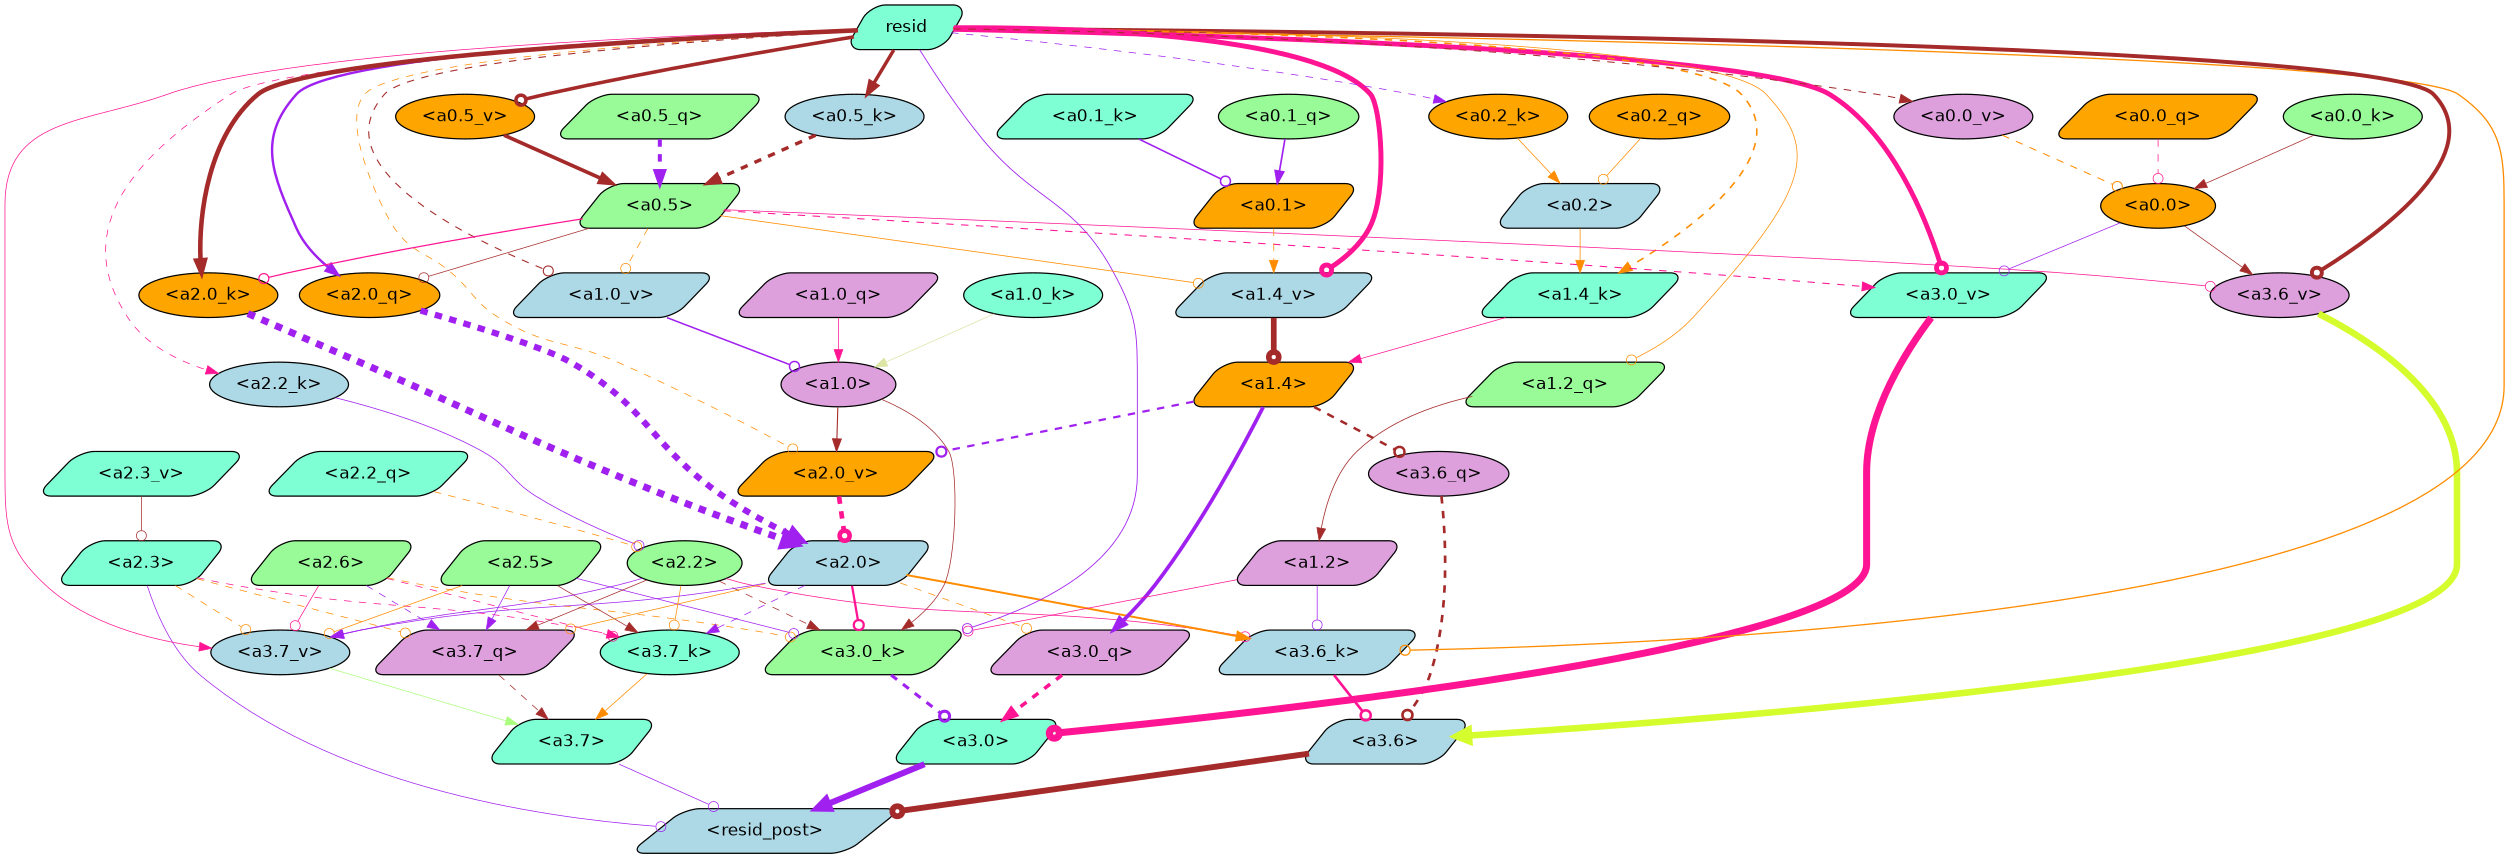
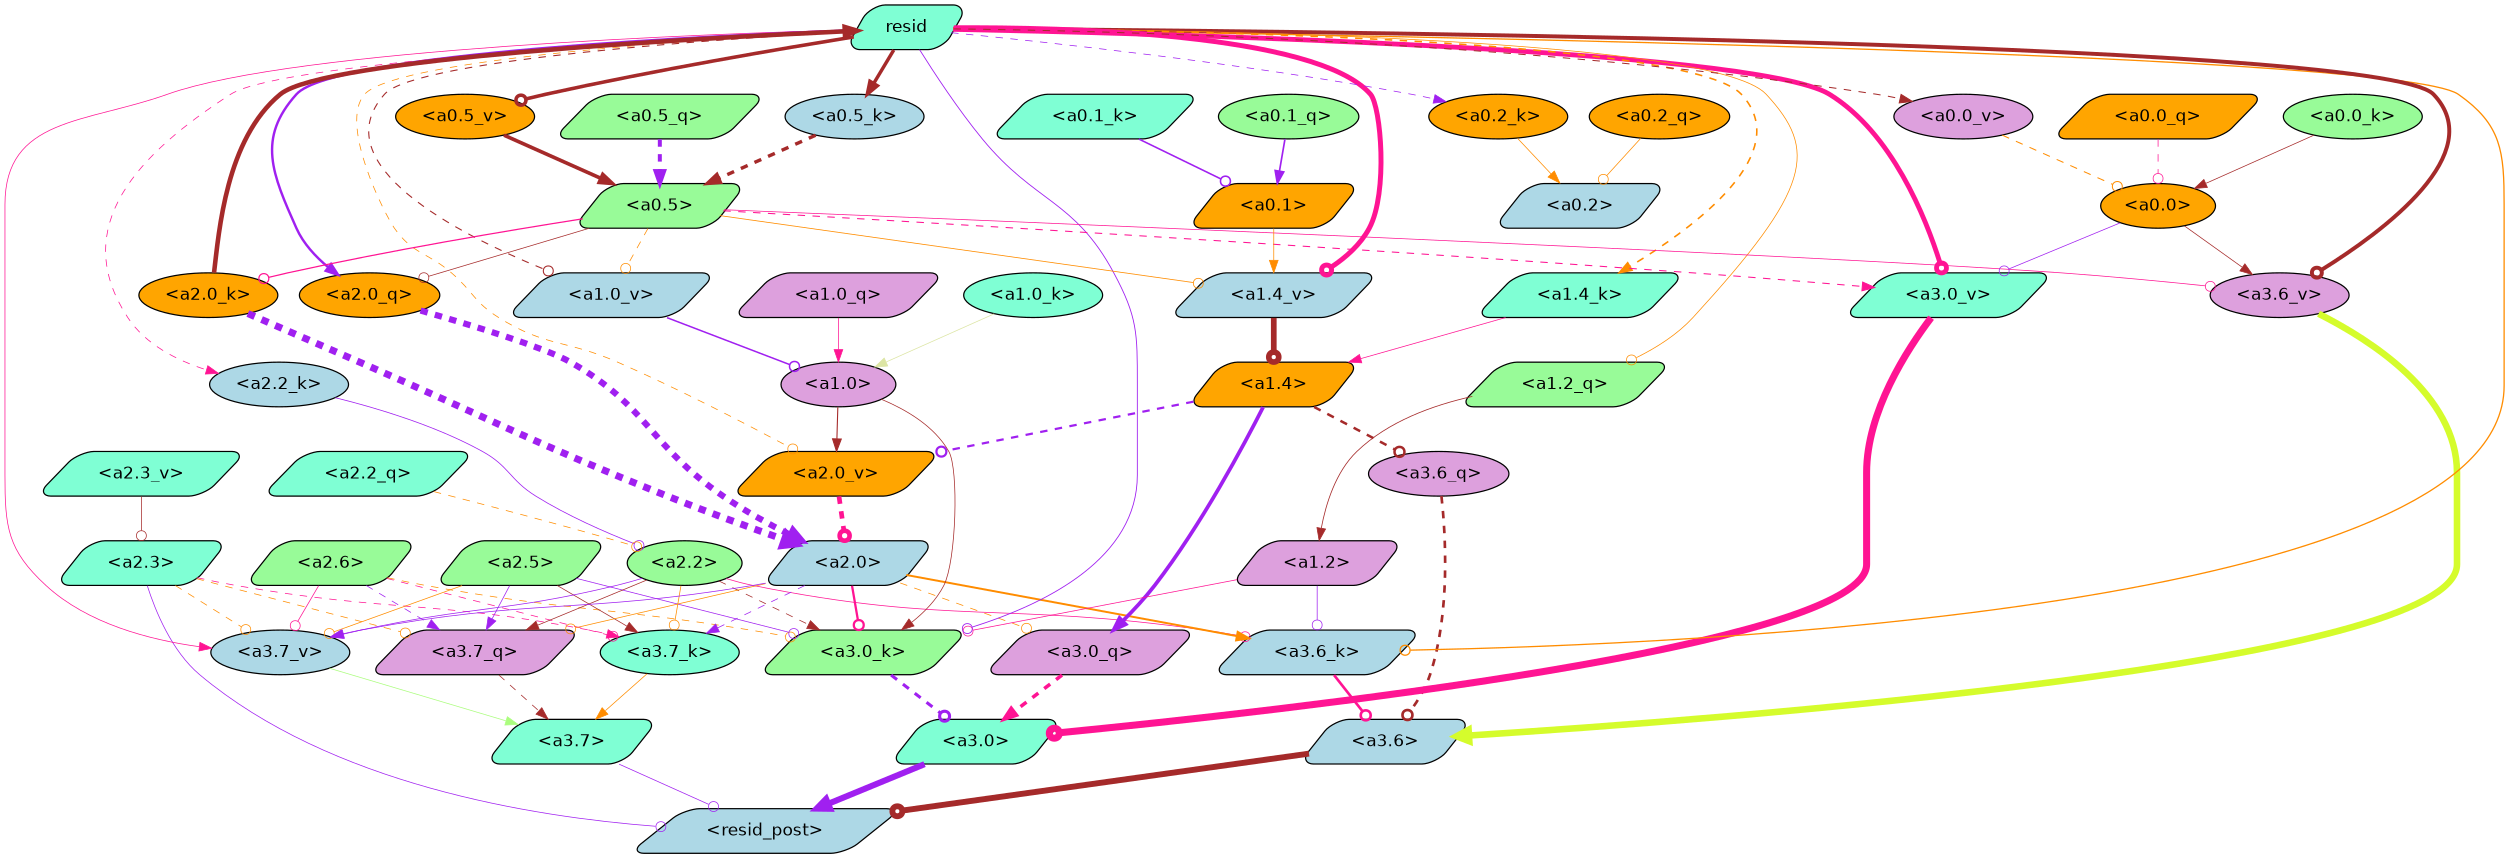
(466, 56) -> (278, 97)
(1580, 239) -> none
(1274, 252) -> (1274, 252)
